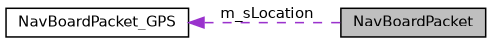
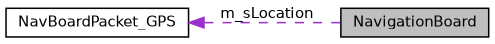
(413, 23) -> (415, 23)
